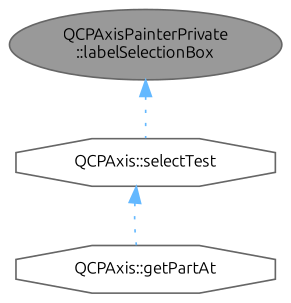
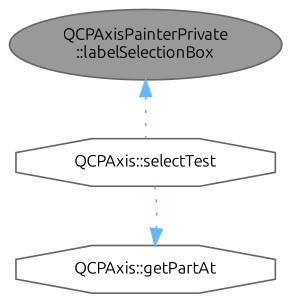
(135, 224) -> (157, 208)
